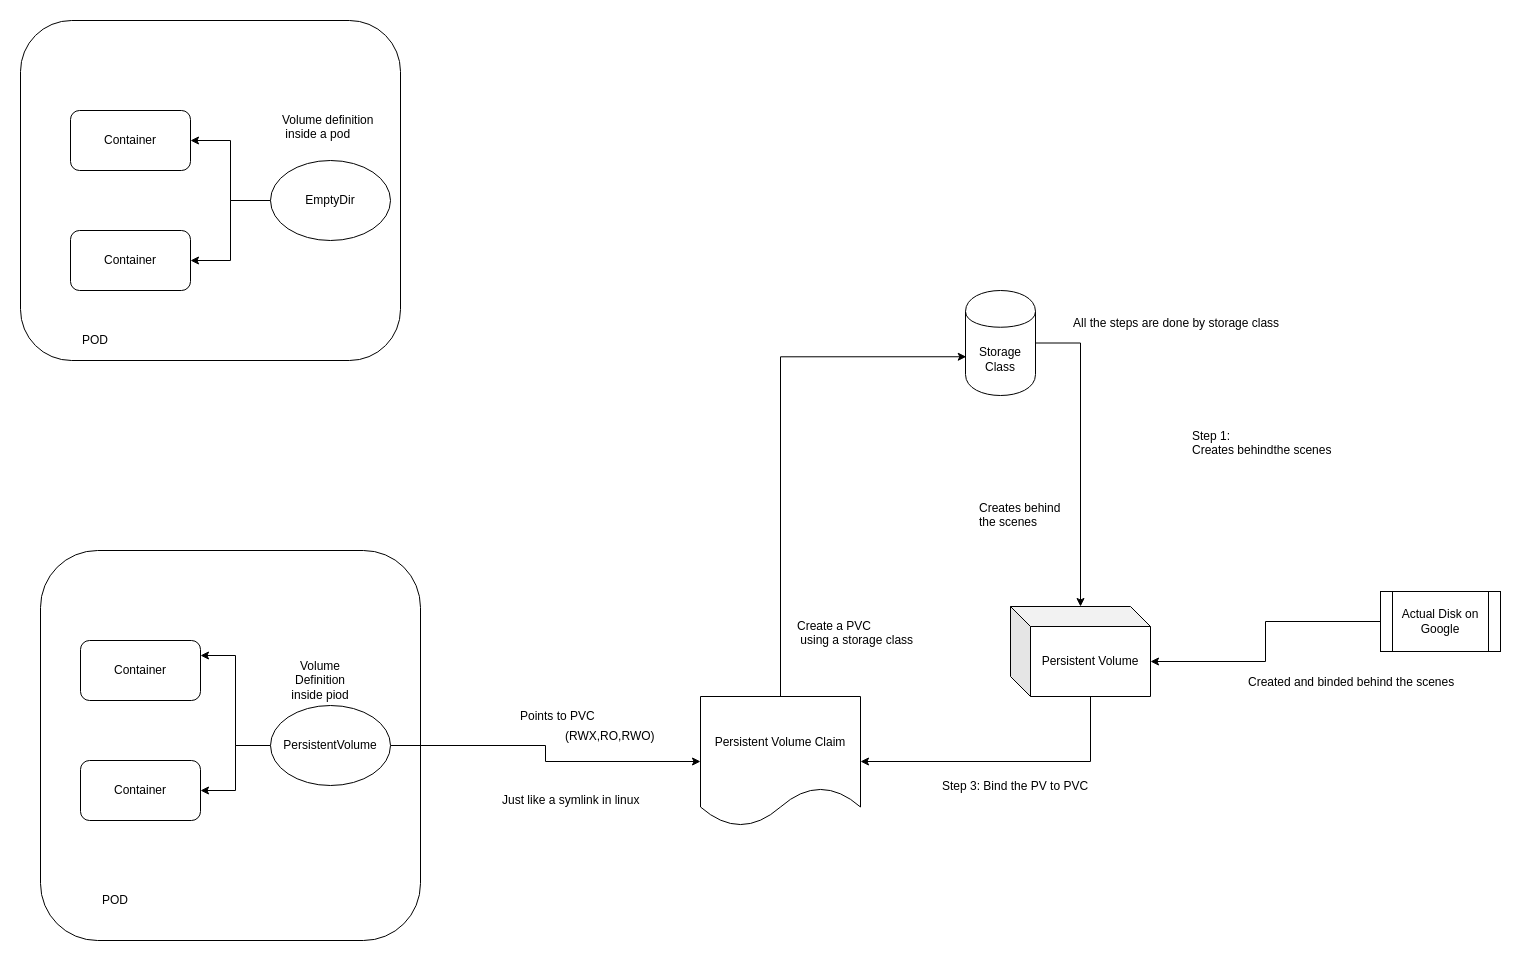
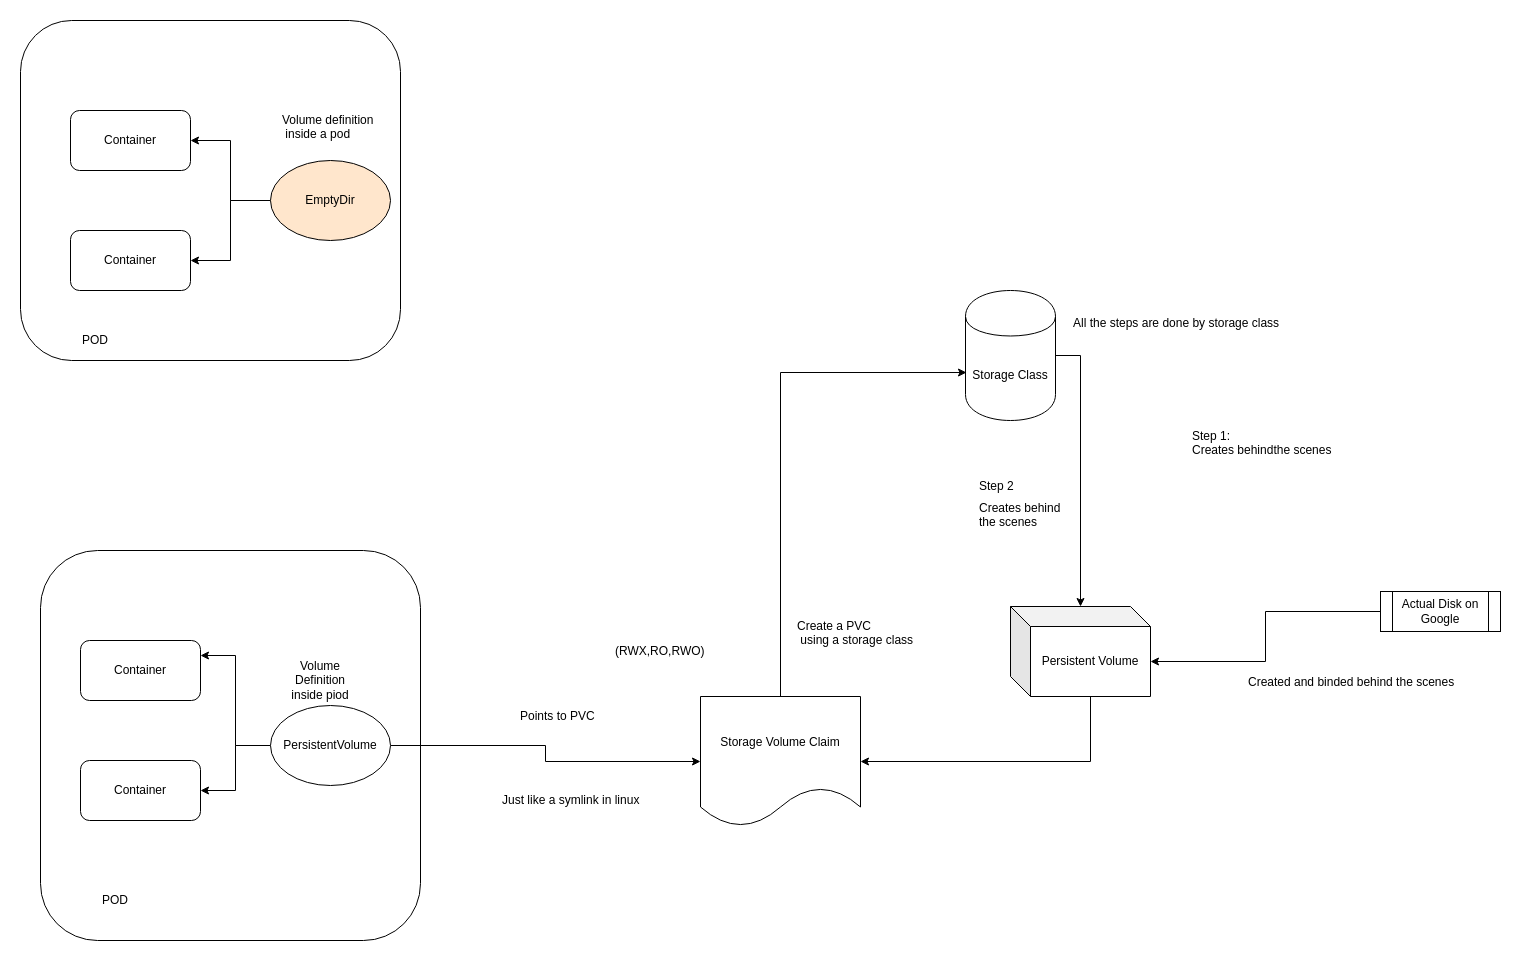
(331, 201) -> (331, 201)
(1001, 343) -> (1011, 356)
none -> (1003, 487)
(1441, 622) -> (1441, 612)
(619, 737) -> (669, 652)
(781, 743) -> (781, 743)
(1021, 787) -> none
